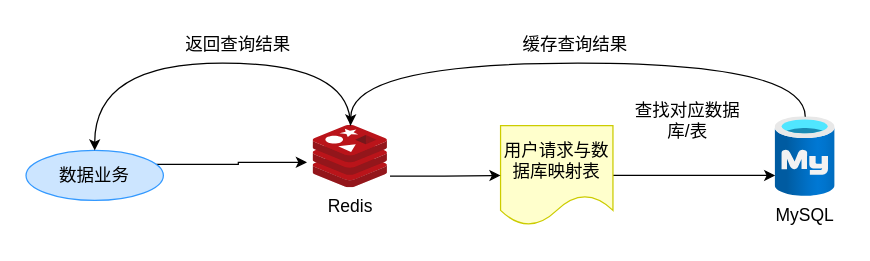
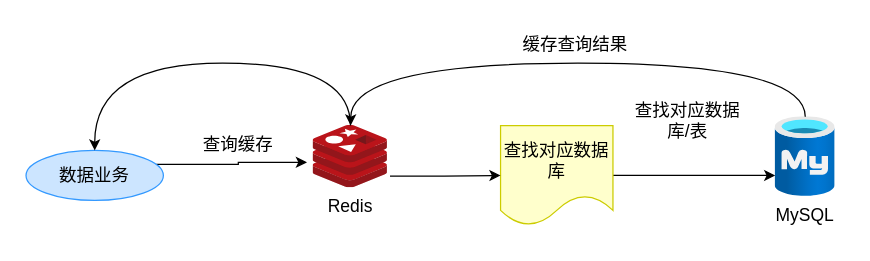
(238, 44) -> none
none -> (238, 144)
(557, 161) -> (557, 161)
